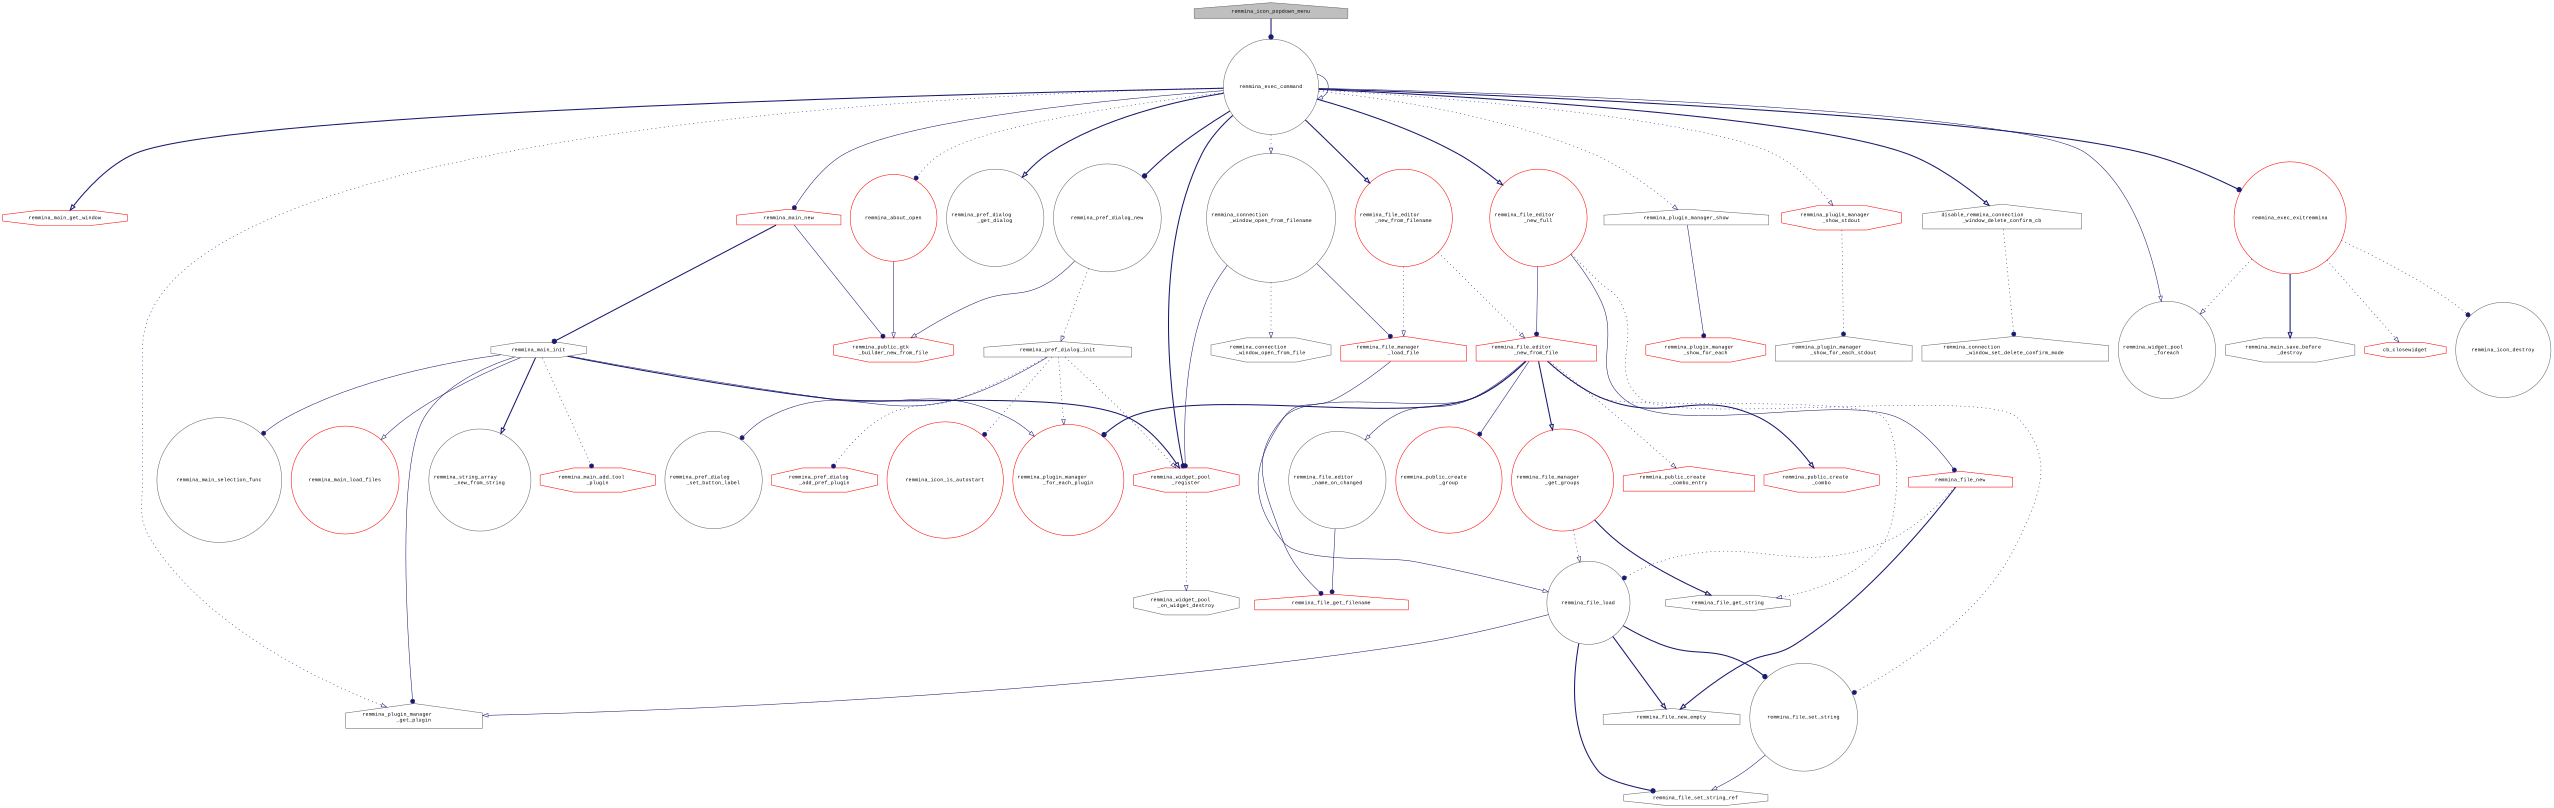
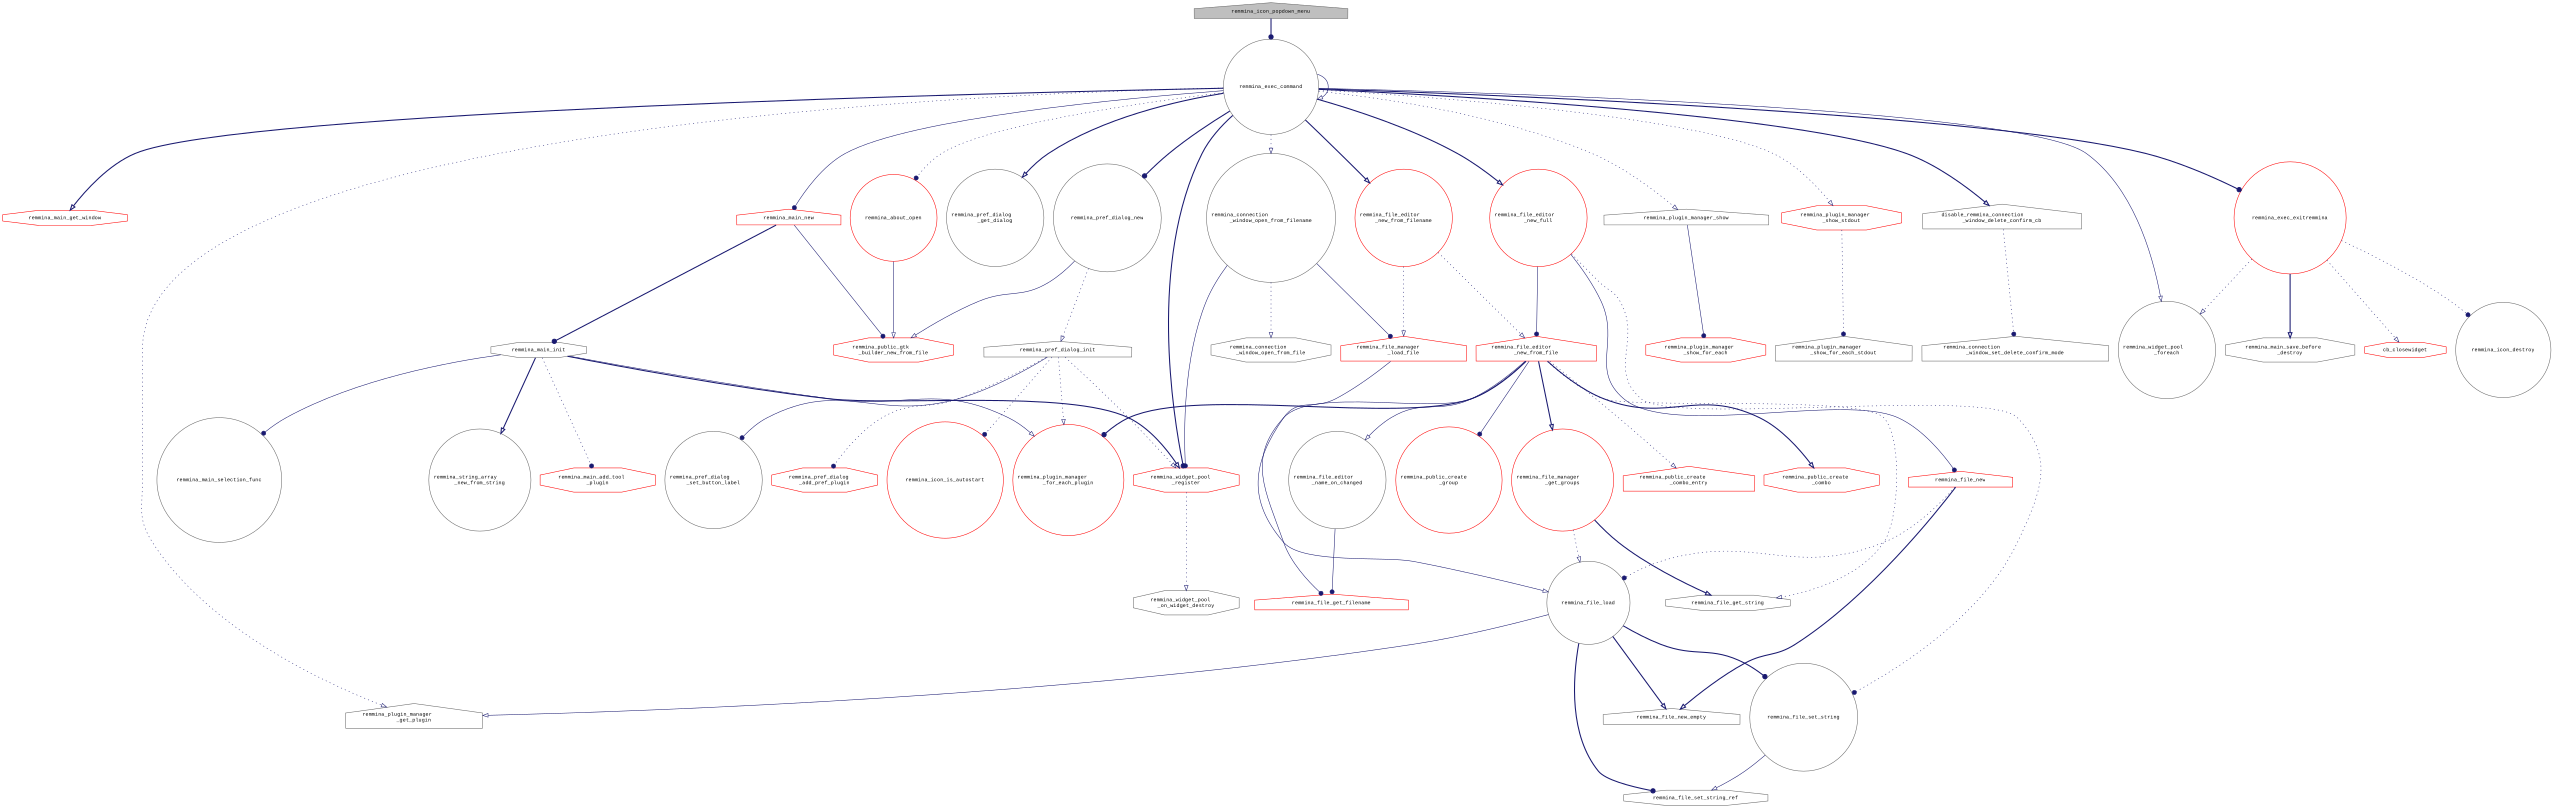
(345, 480) -> none
(407, 502) -> none
